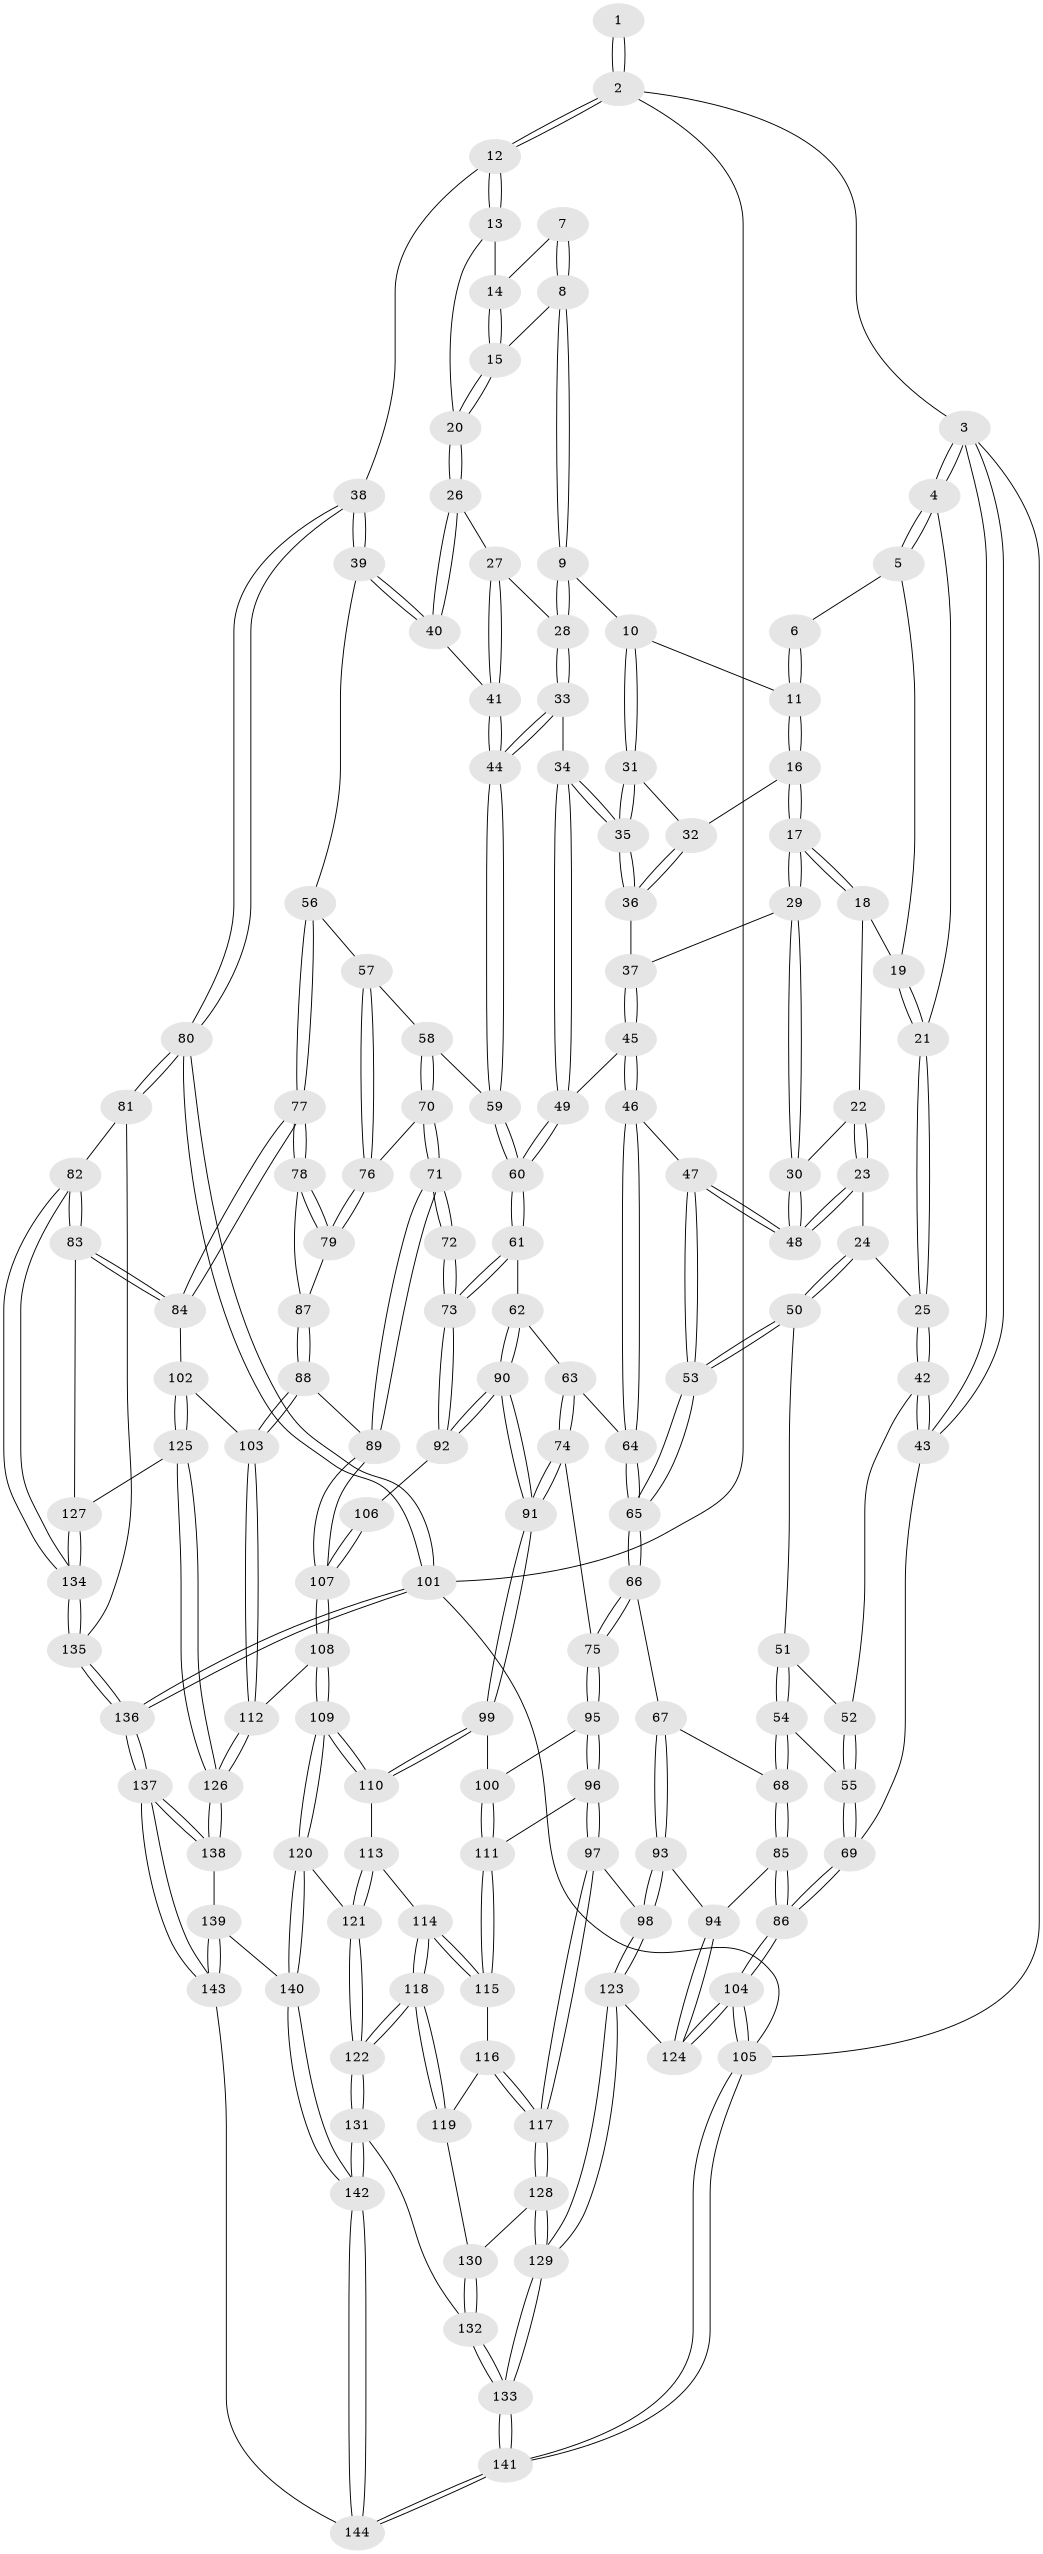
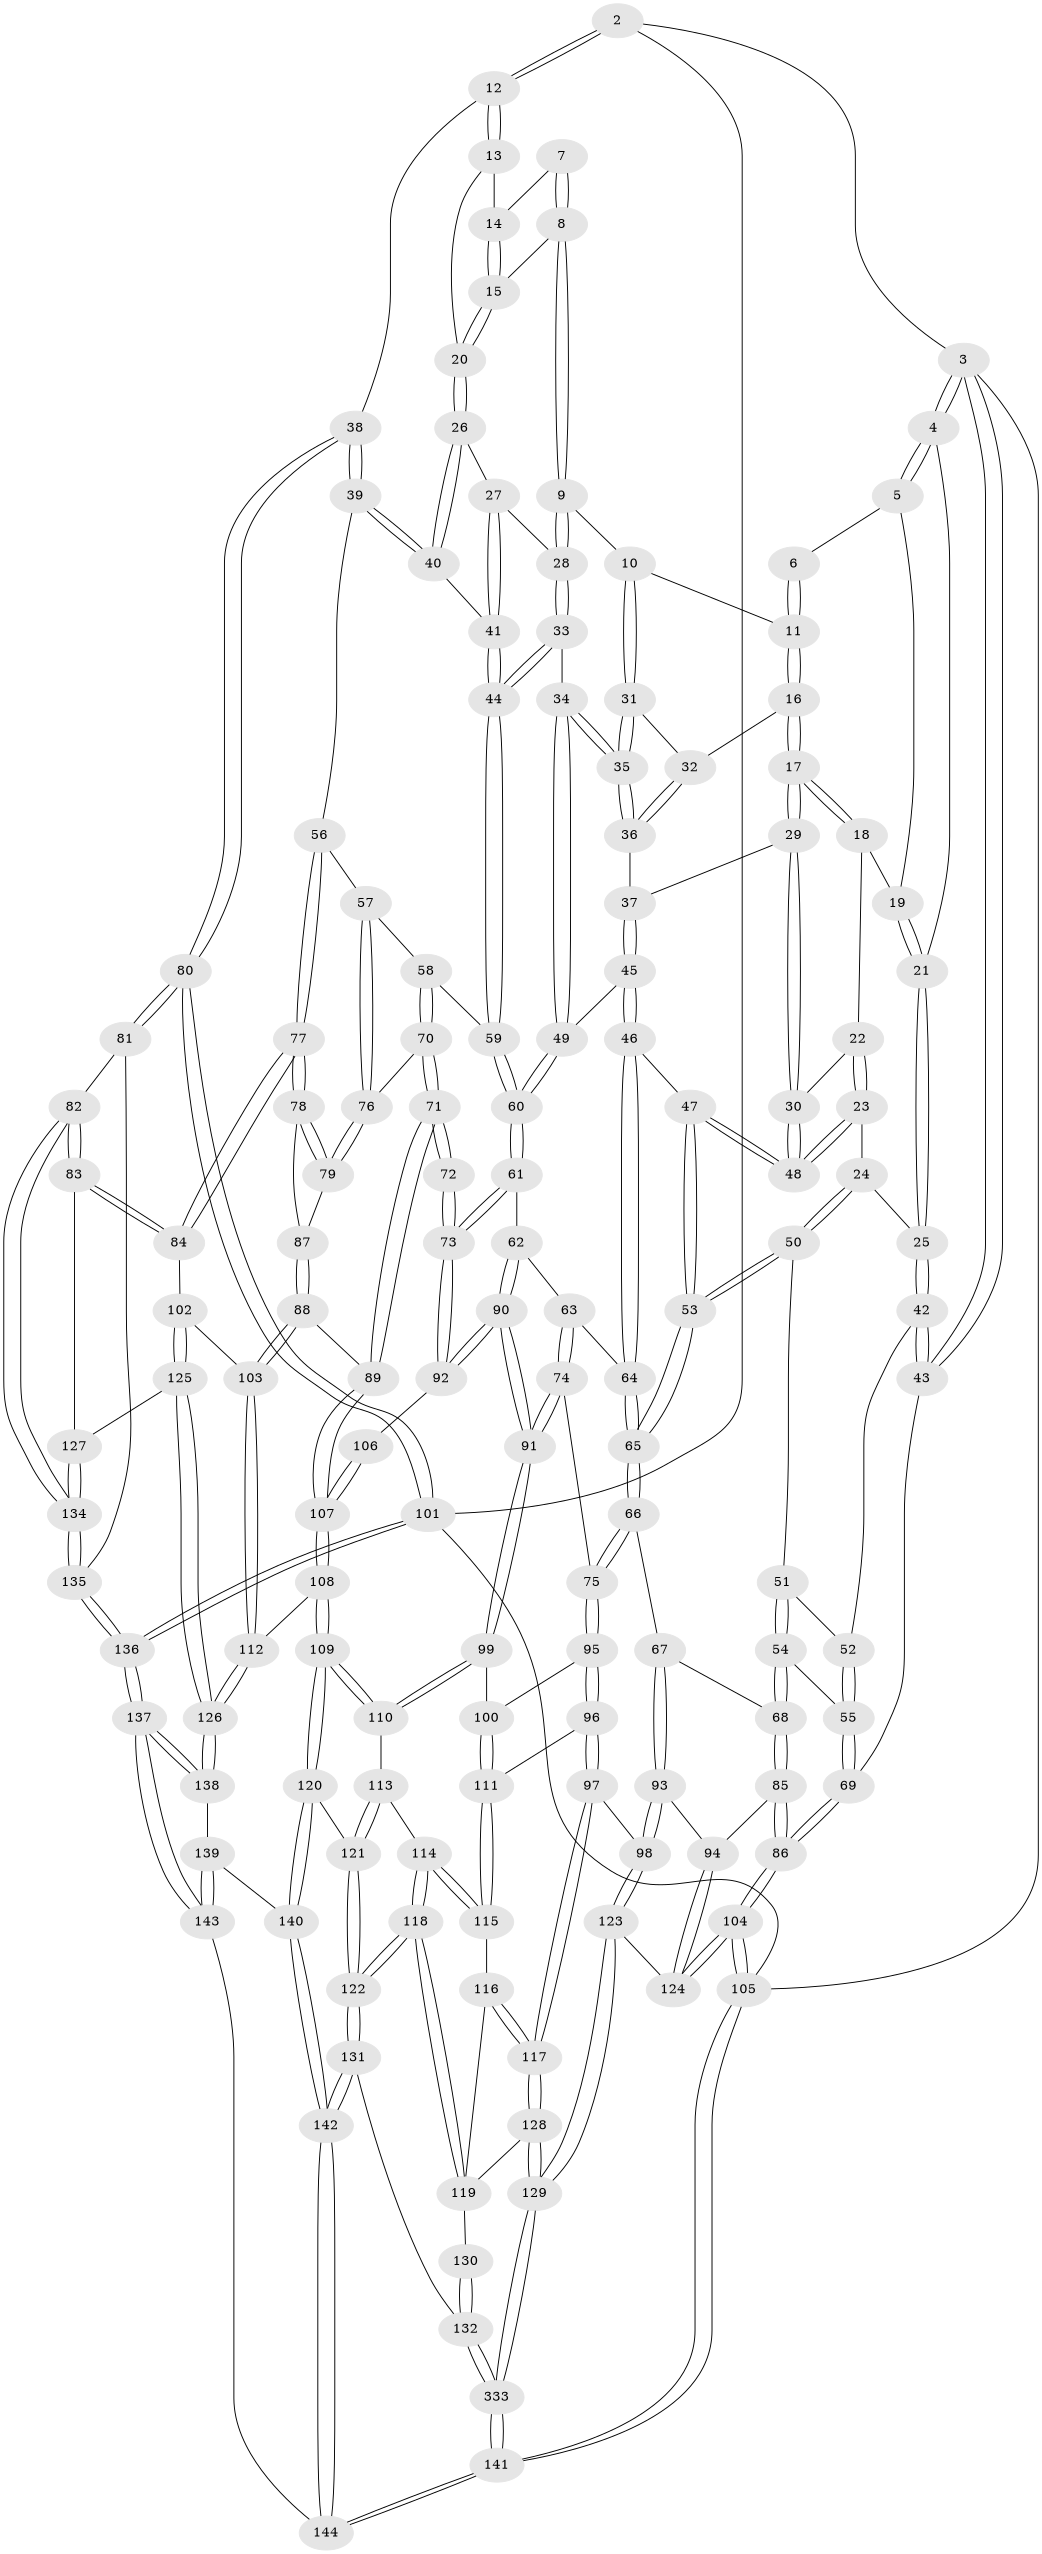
(619, 21) -> none
(506, 2228) -> (499, 2160)
(505, 2397) -> (497, 2397)
